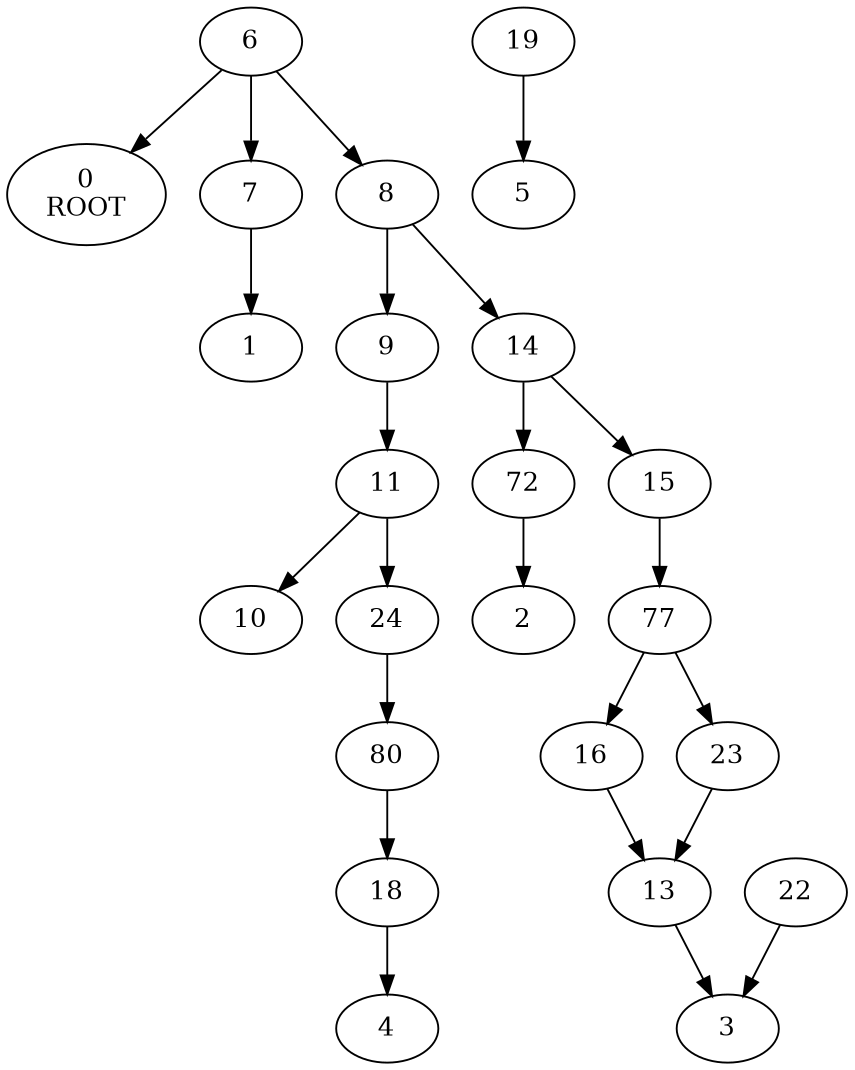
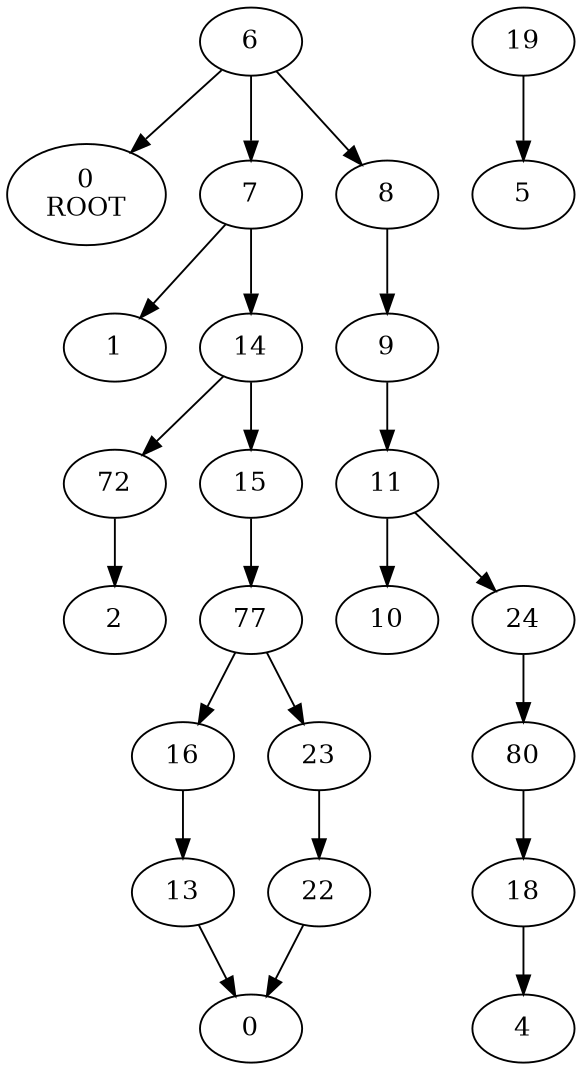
(449, 264) -> (251, 261)
(698, 816) -> (319, 815)
(728, 1029) -> (251, 1029)
